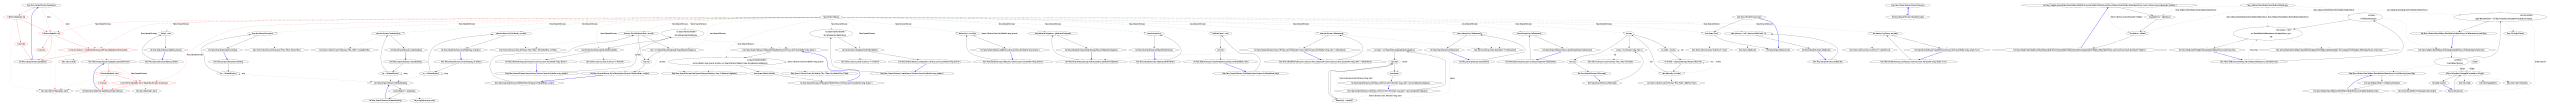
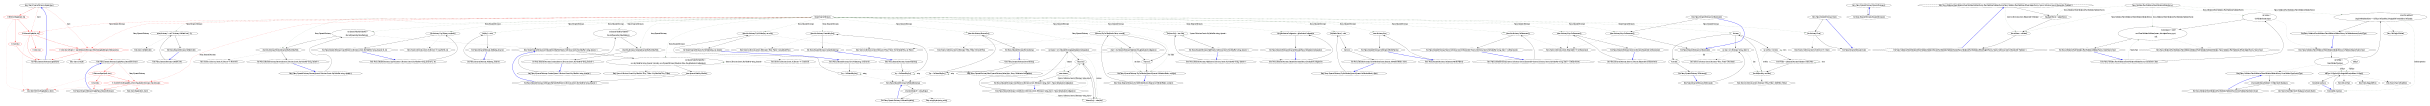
(609, 34) -> (323, 34)
(1458, 56) -> (1743, 38)
